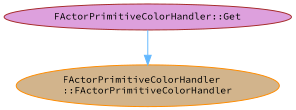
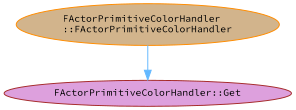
(148, 43) -> (148, 58)
